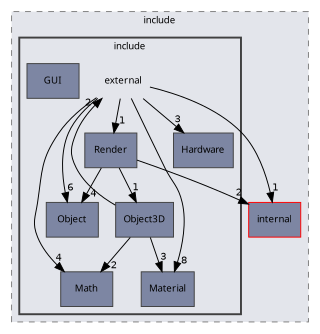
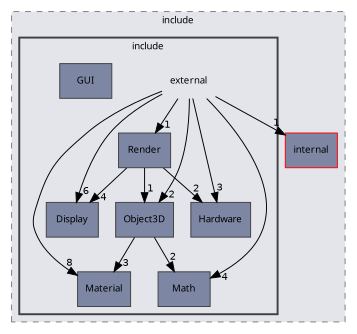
(73, 161) -> (185, 148)
(189, 179) -> (179, 182)
(72, 220) -> (72, 220)
